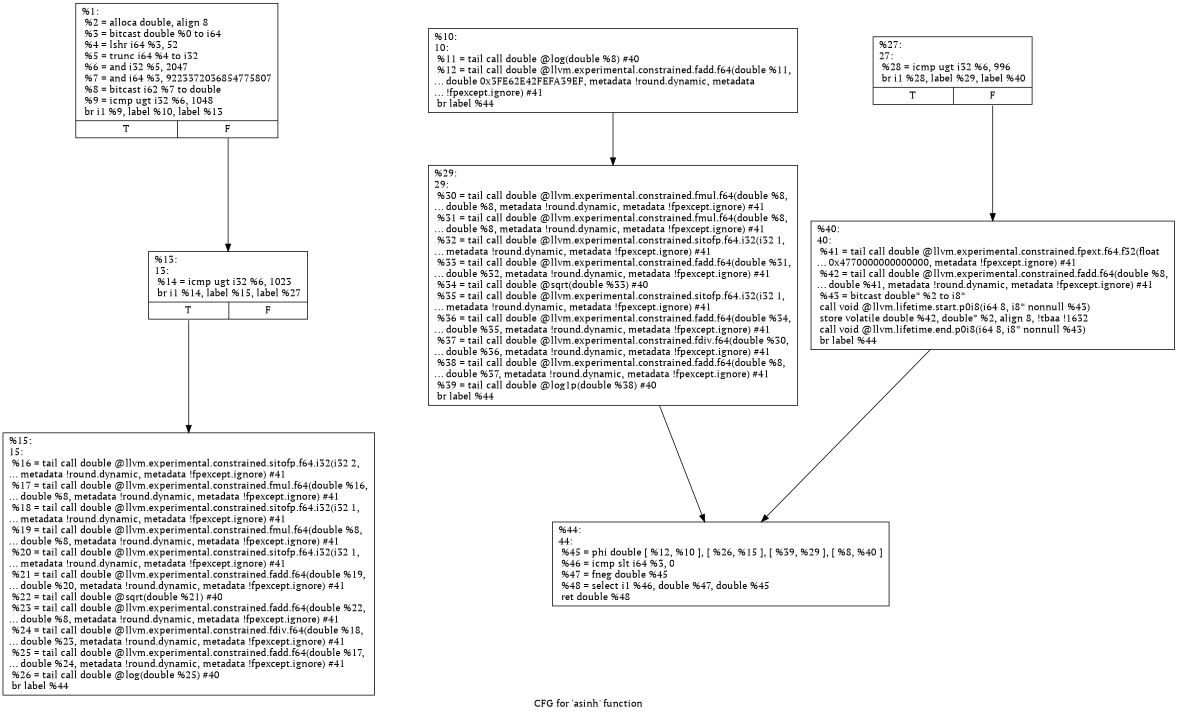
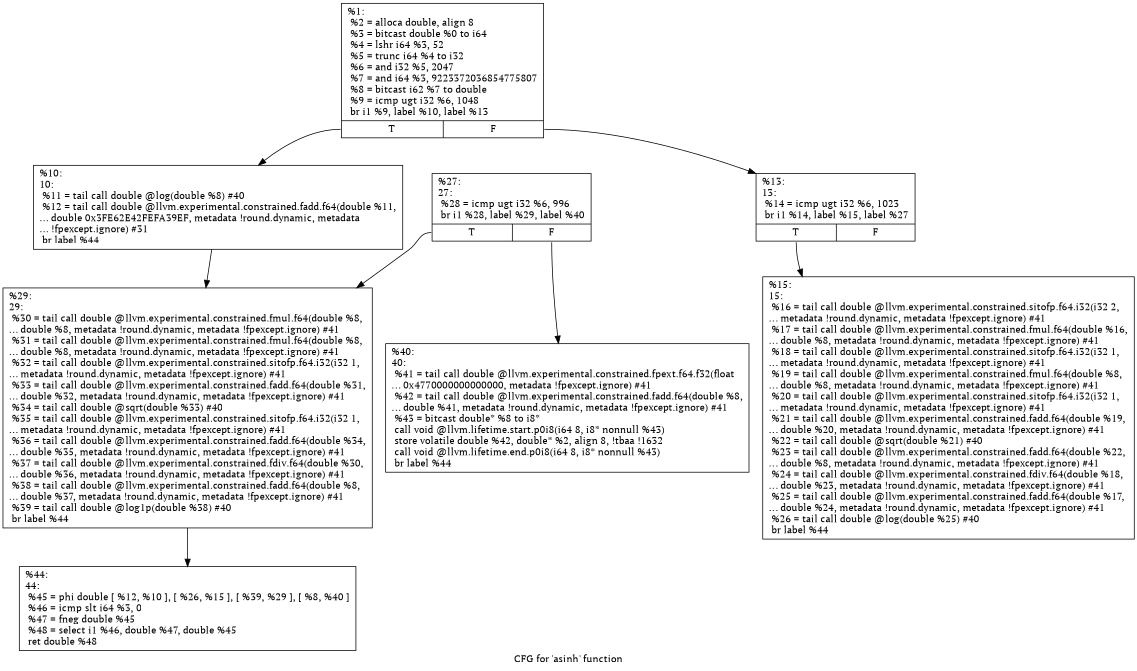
(489, 93) -> (94, 229)
none -> (300, 139)
none -> (398, 258)
(892, 296) -> (466, 419)
(849, 433) -> none
